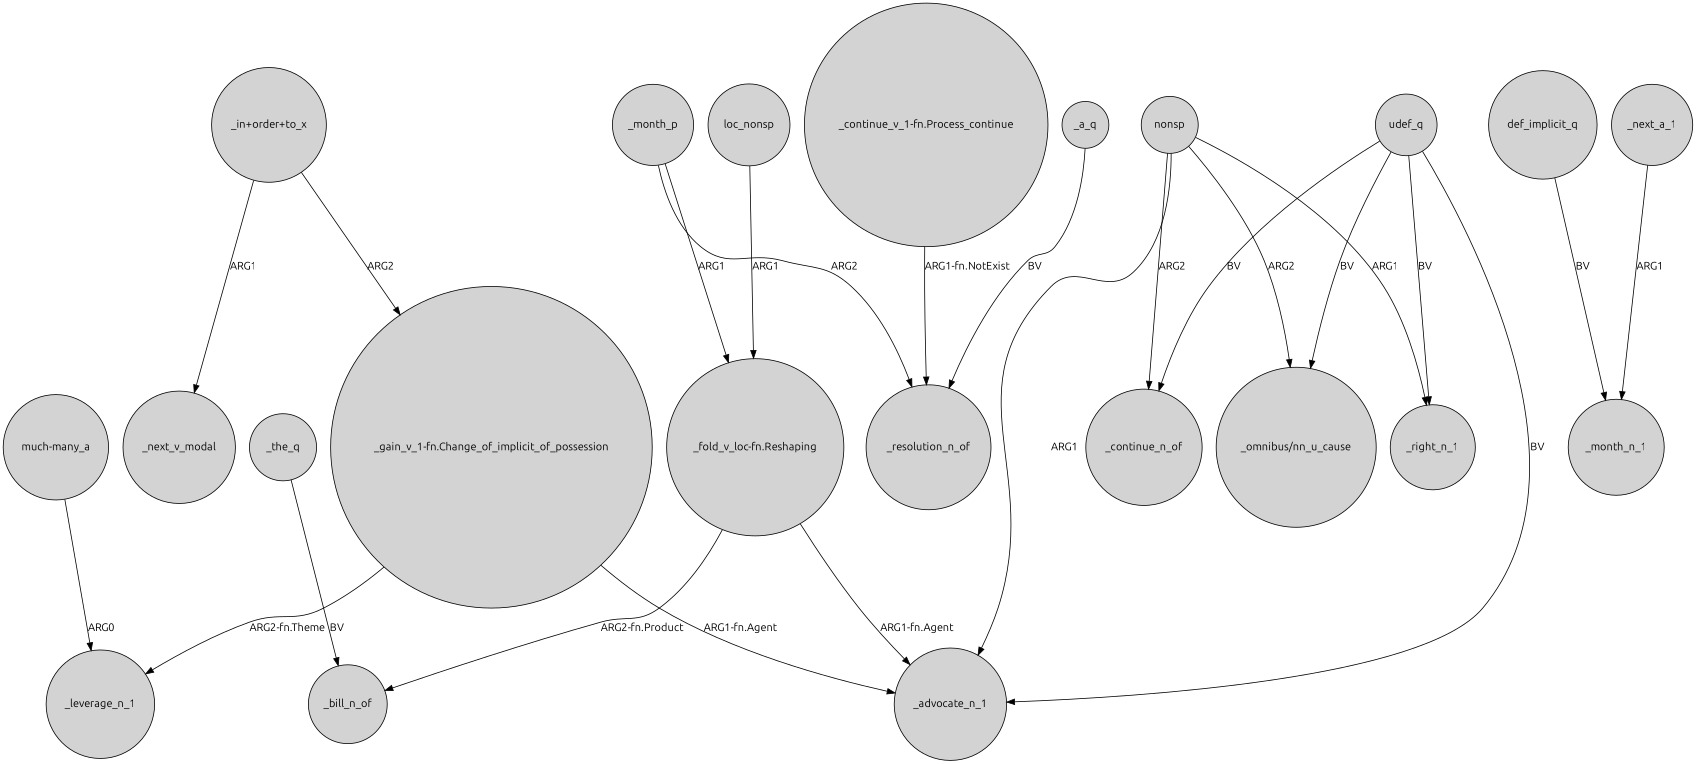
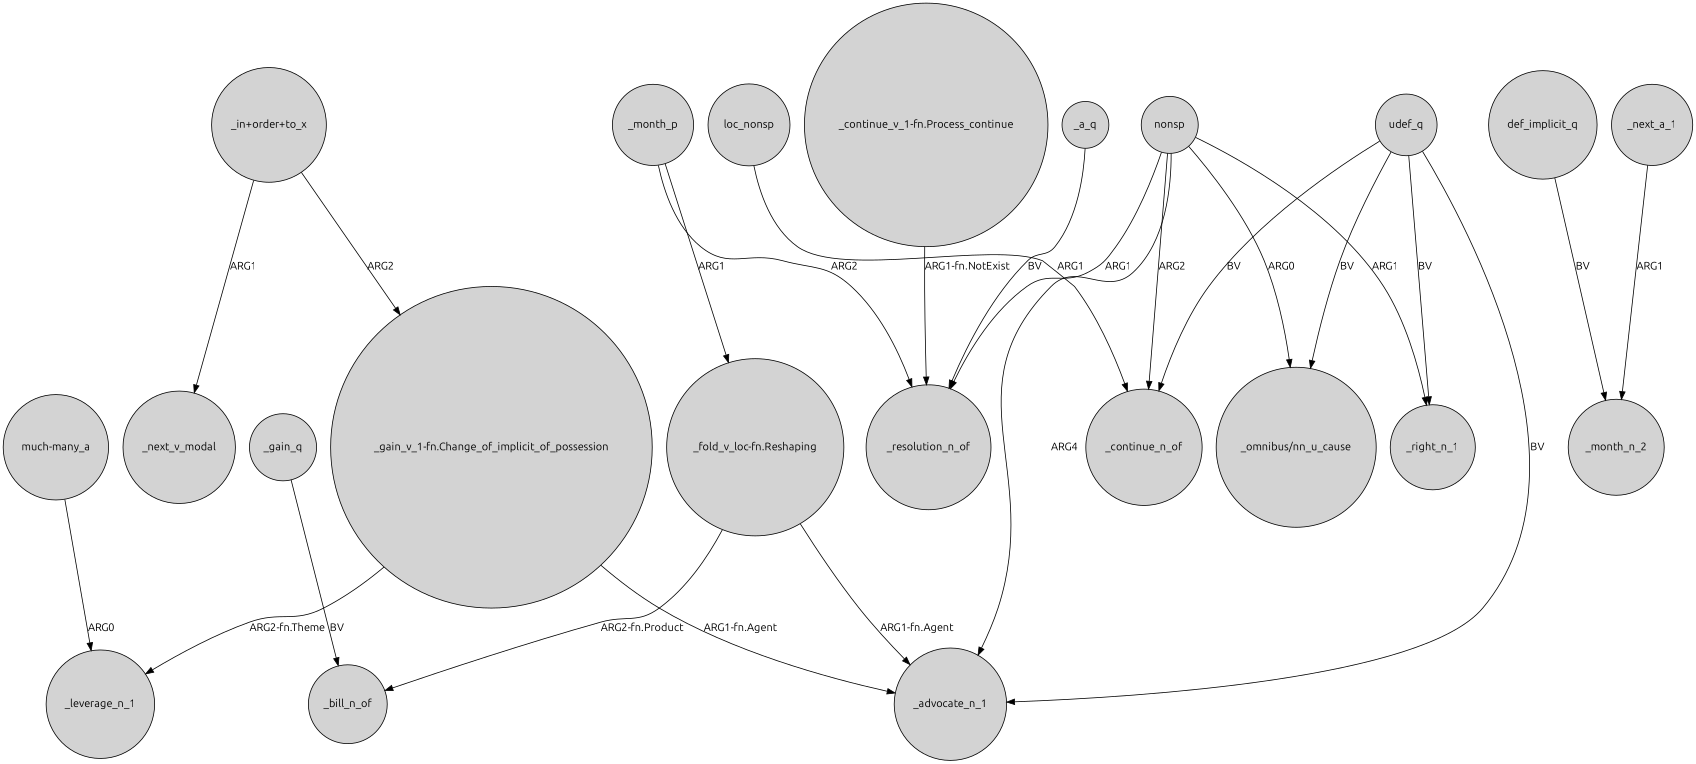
(752, 263) -> (948, 256)
(1282, 267) -> (1282, 267)
none -> (1052, 278)
(283, 447) -> (283, 447)
(1065, 447) -> (1065, 447)
(1616, 447) -> (1616, 447)
